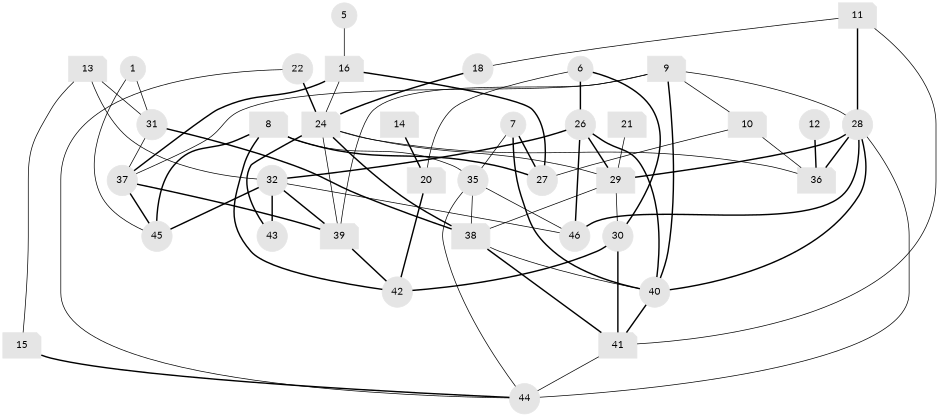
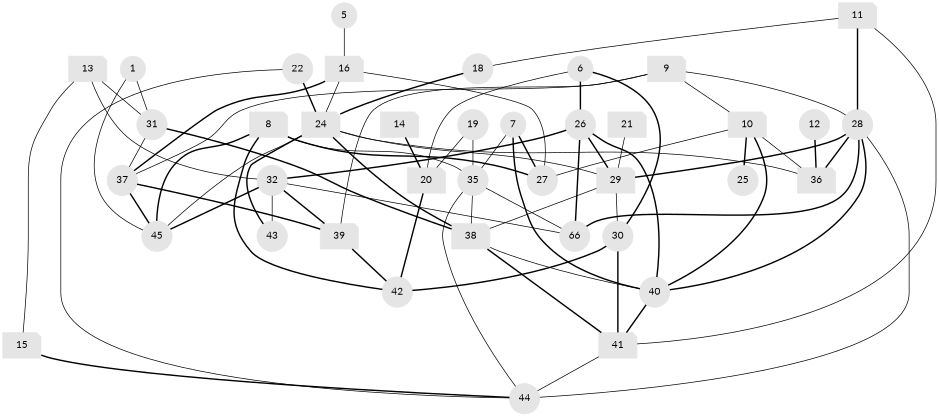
(495, 96) -> (495, 96)
none -> (473, 125)
(673, 180) -> (746, 227)
none -> (743, 180)
(331, 187) -> (234, 172)
(272, 208) -> (272, 208)
(575, 236) -> (575, 236)
